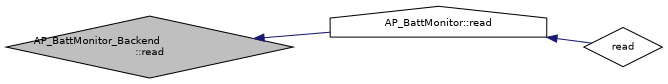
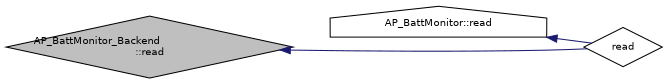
(297, 35) -> (439, 51)
